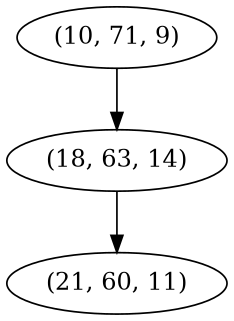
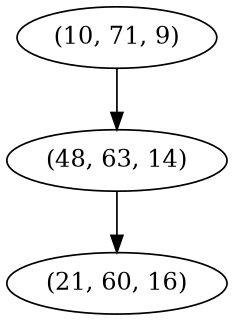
(117, 160) -> (117, 160)
(117, 283) -> (117, 283)
